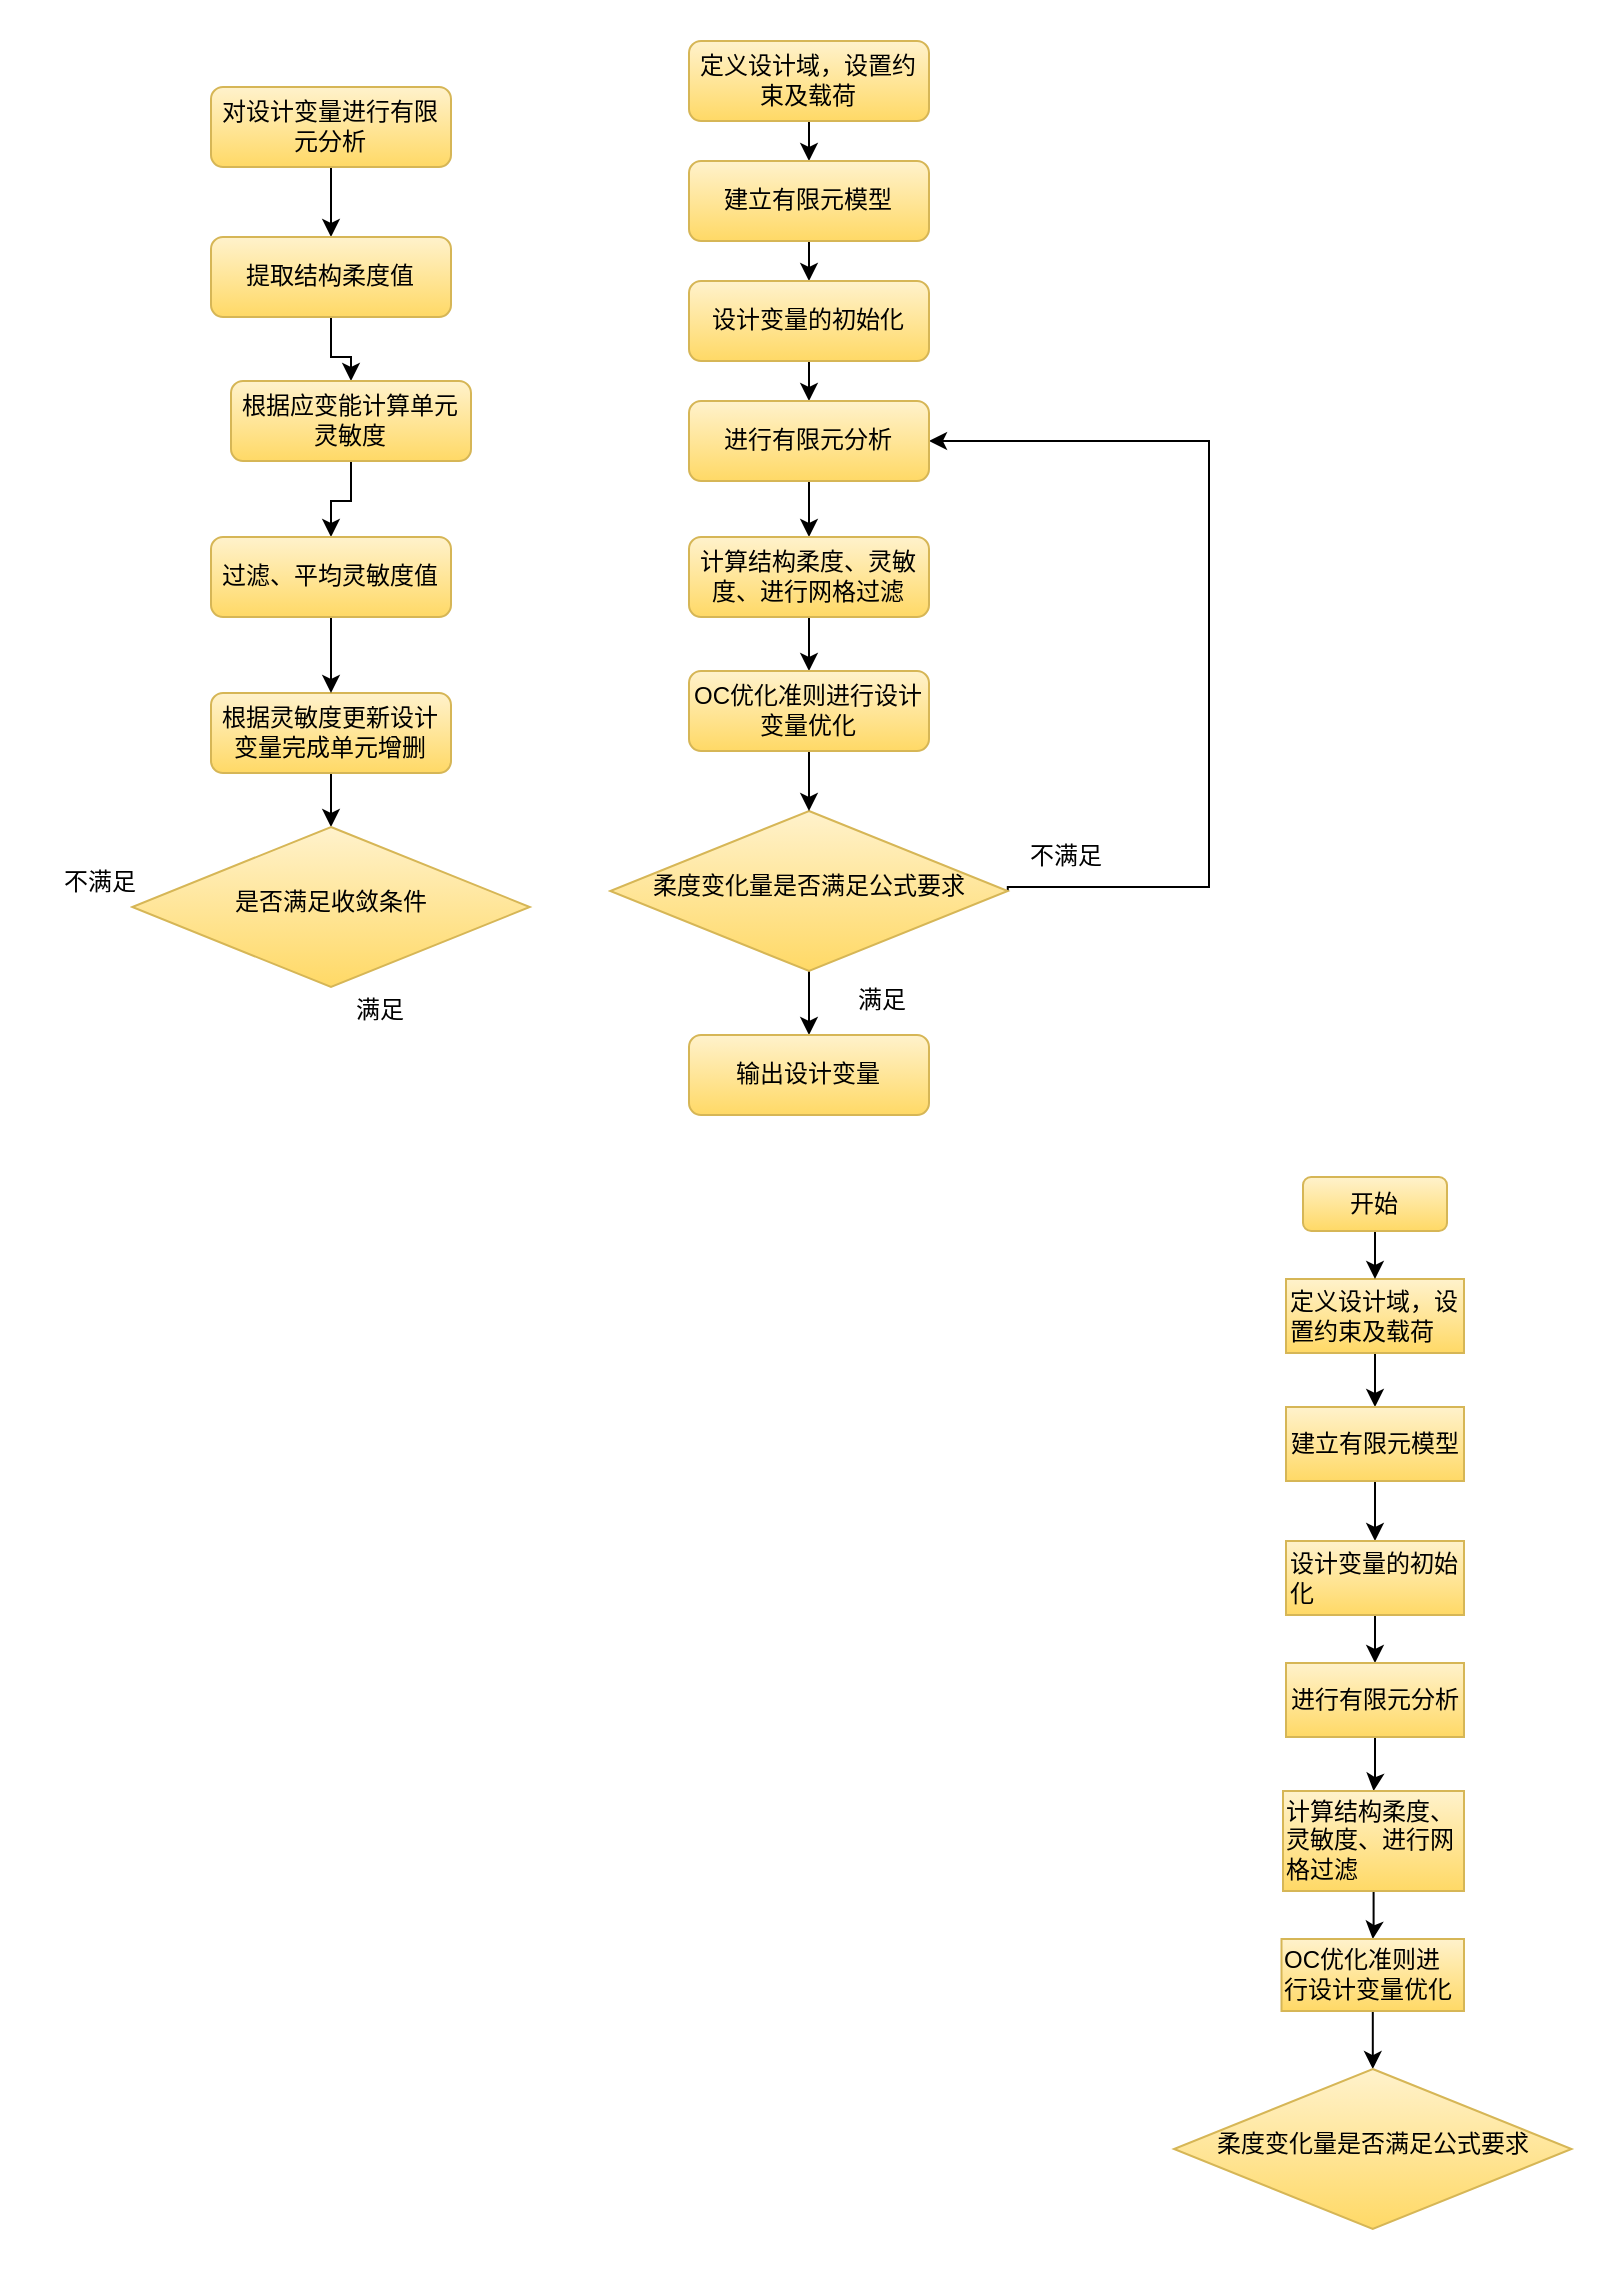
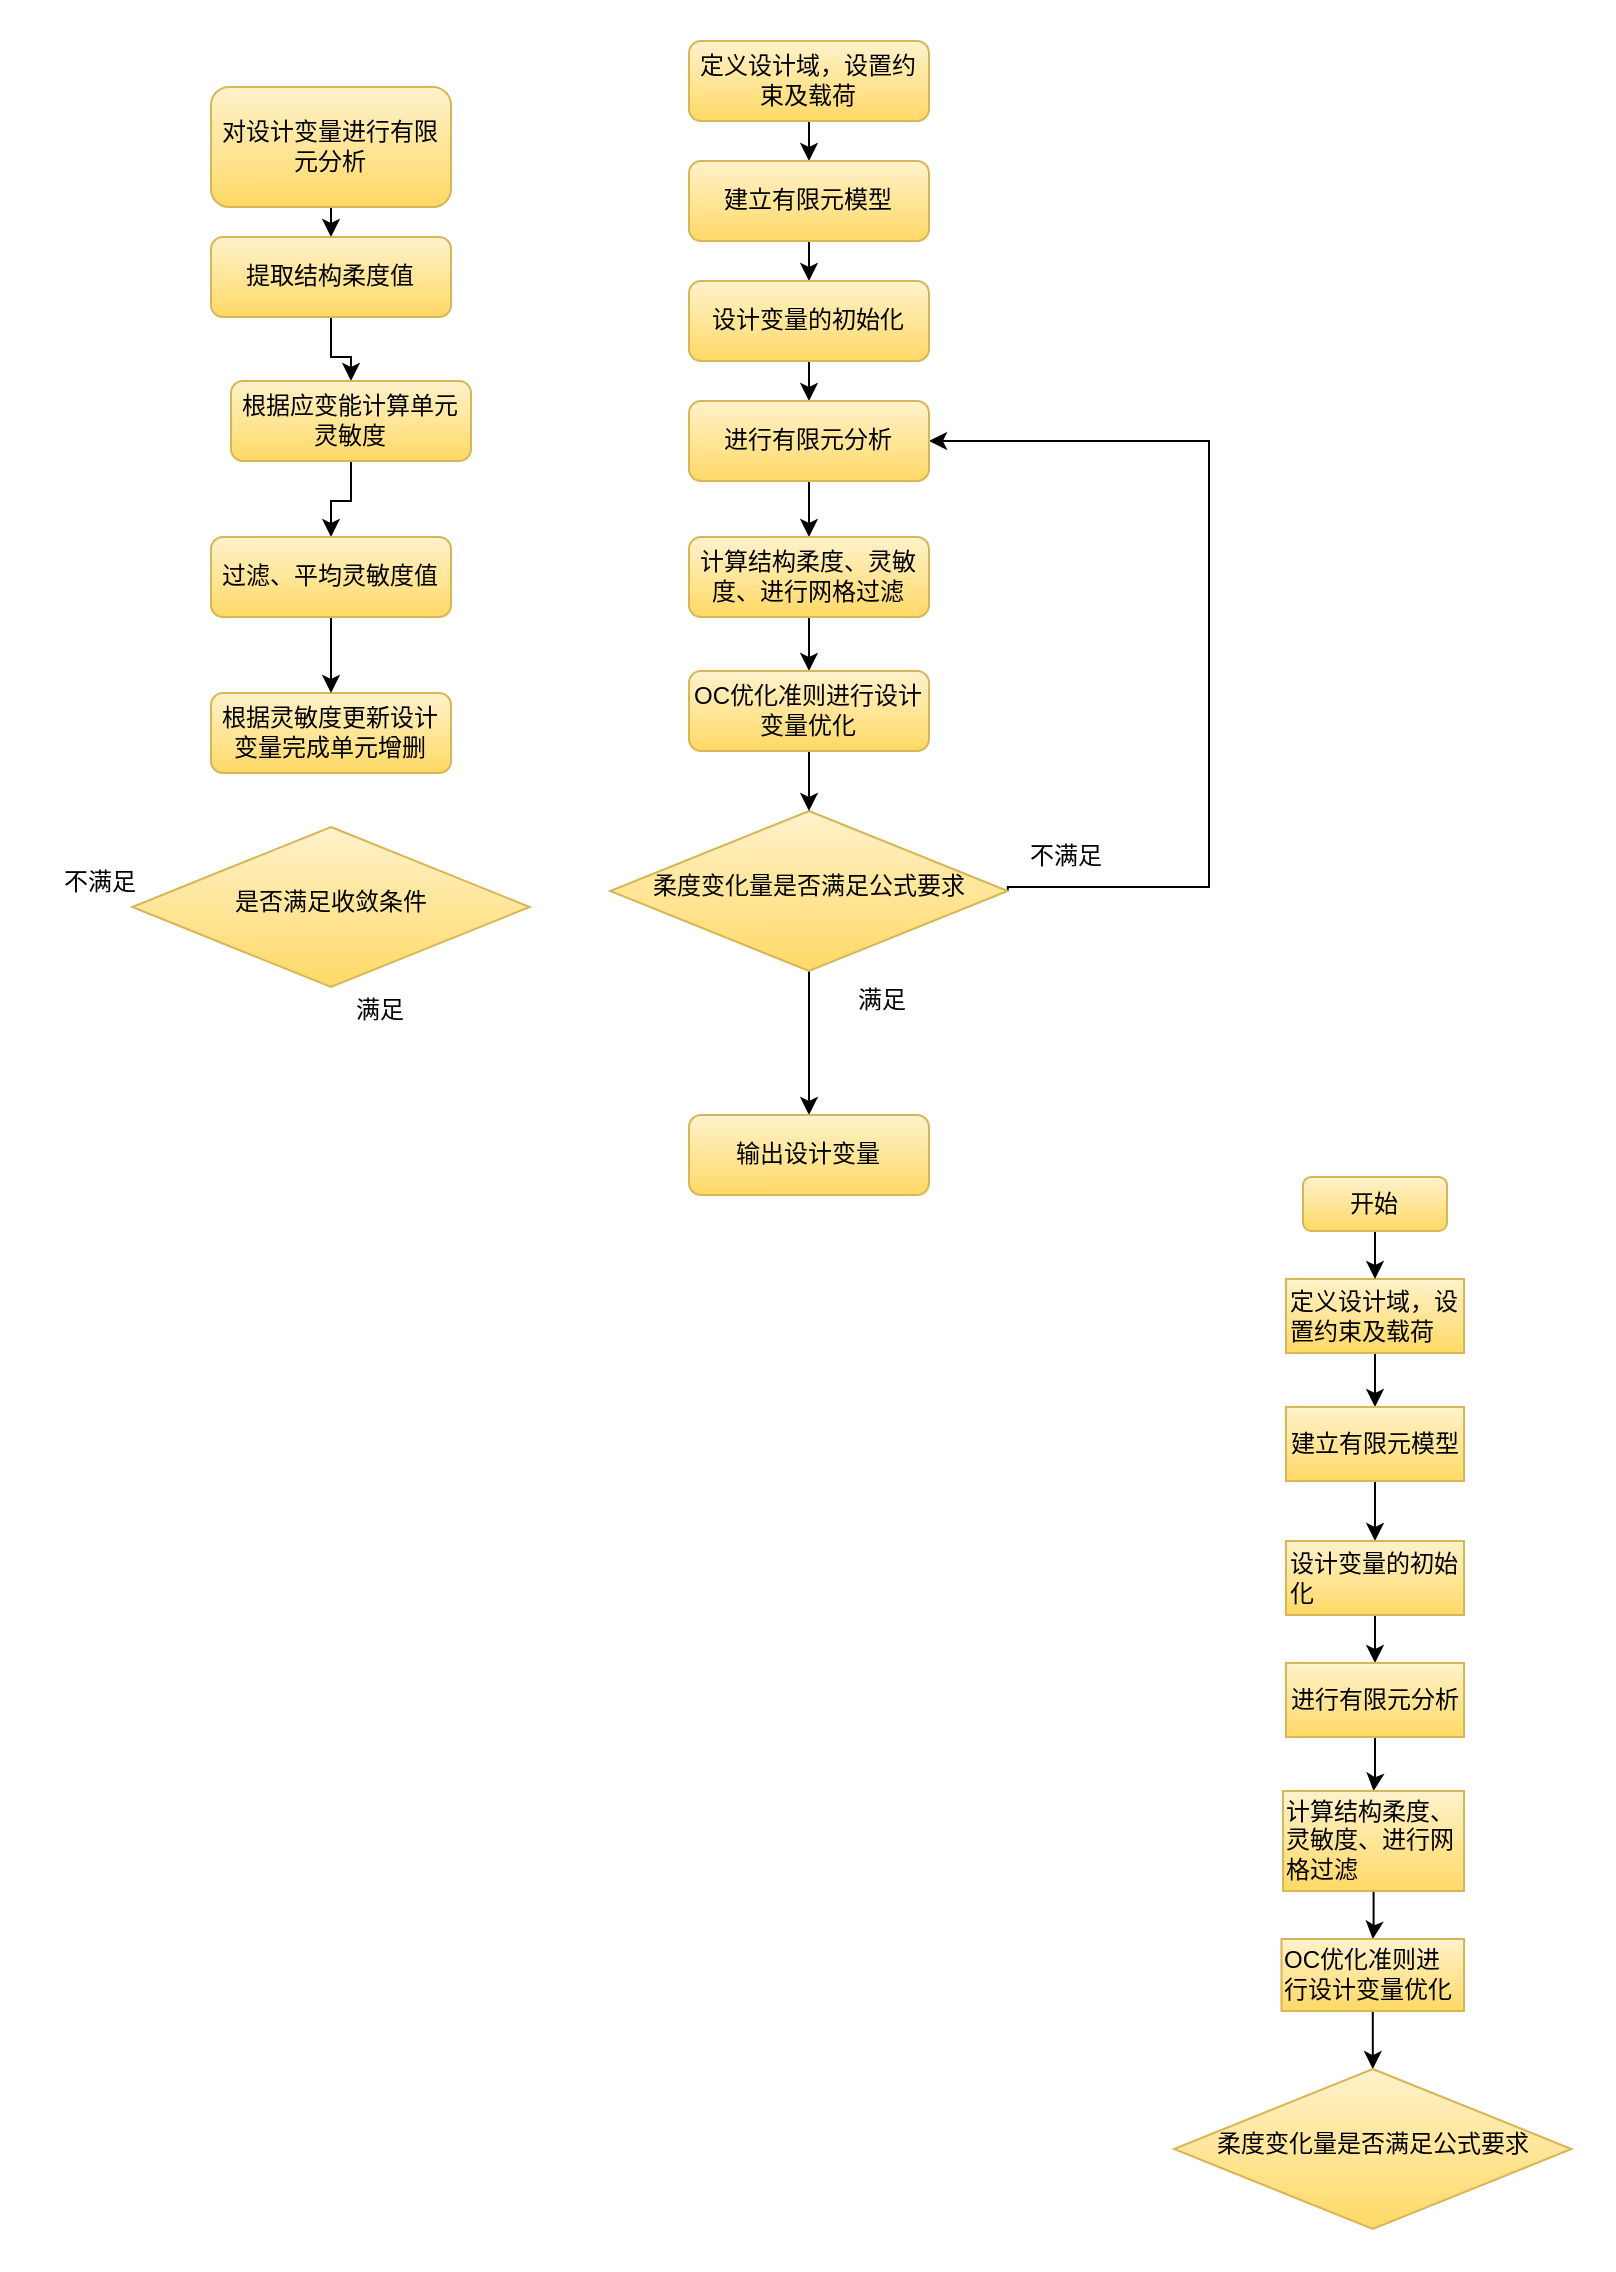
(331, 127) -> (331, 147)
(331, 807) -> none
(809, 1075) -> (809, 1155)
